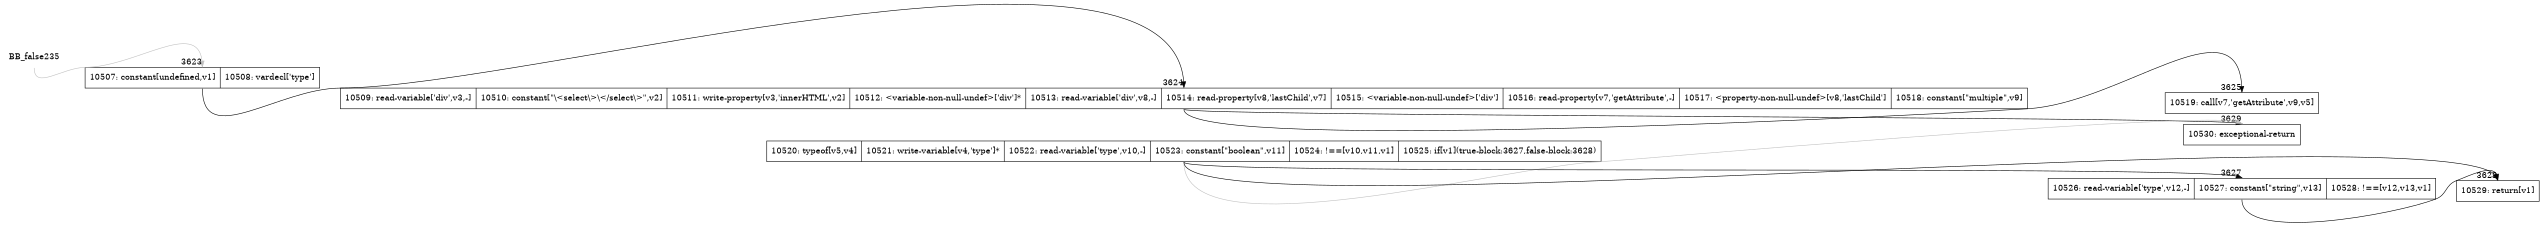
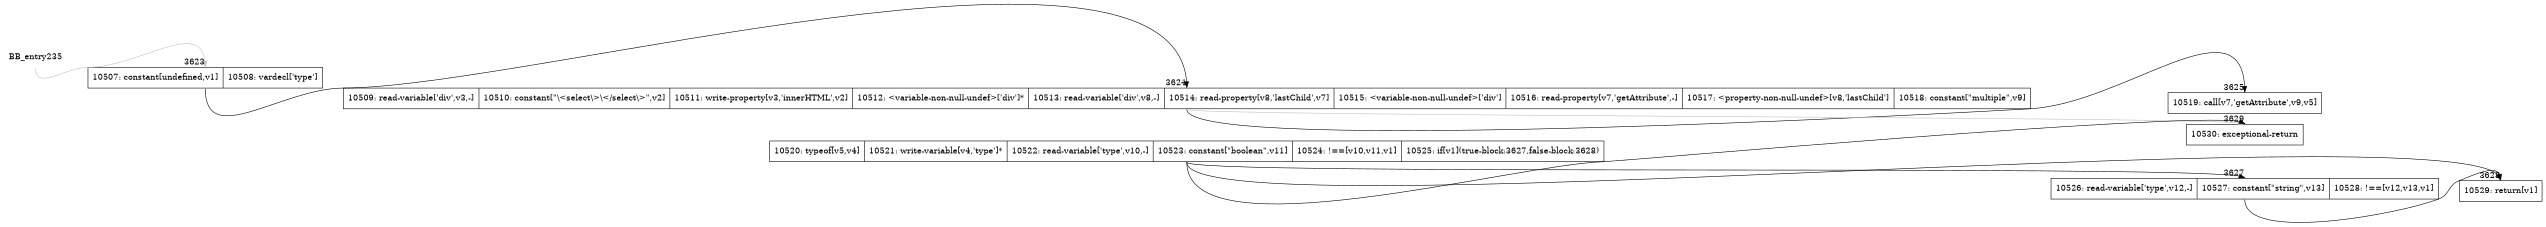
(34, 57) -> (36, 57)
(1710, 117) -> (1713, 117)
(1700, 154) -> (1703, 154)
